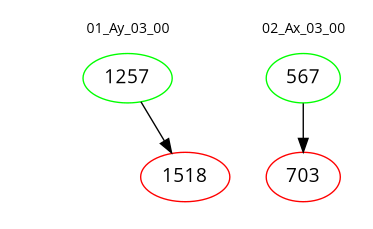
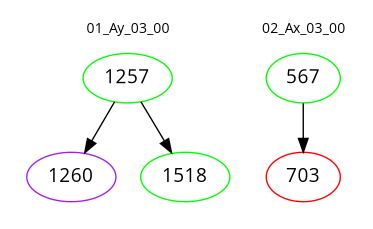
none -> (71, 177)
(185, 177) -> (185, 177)
